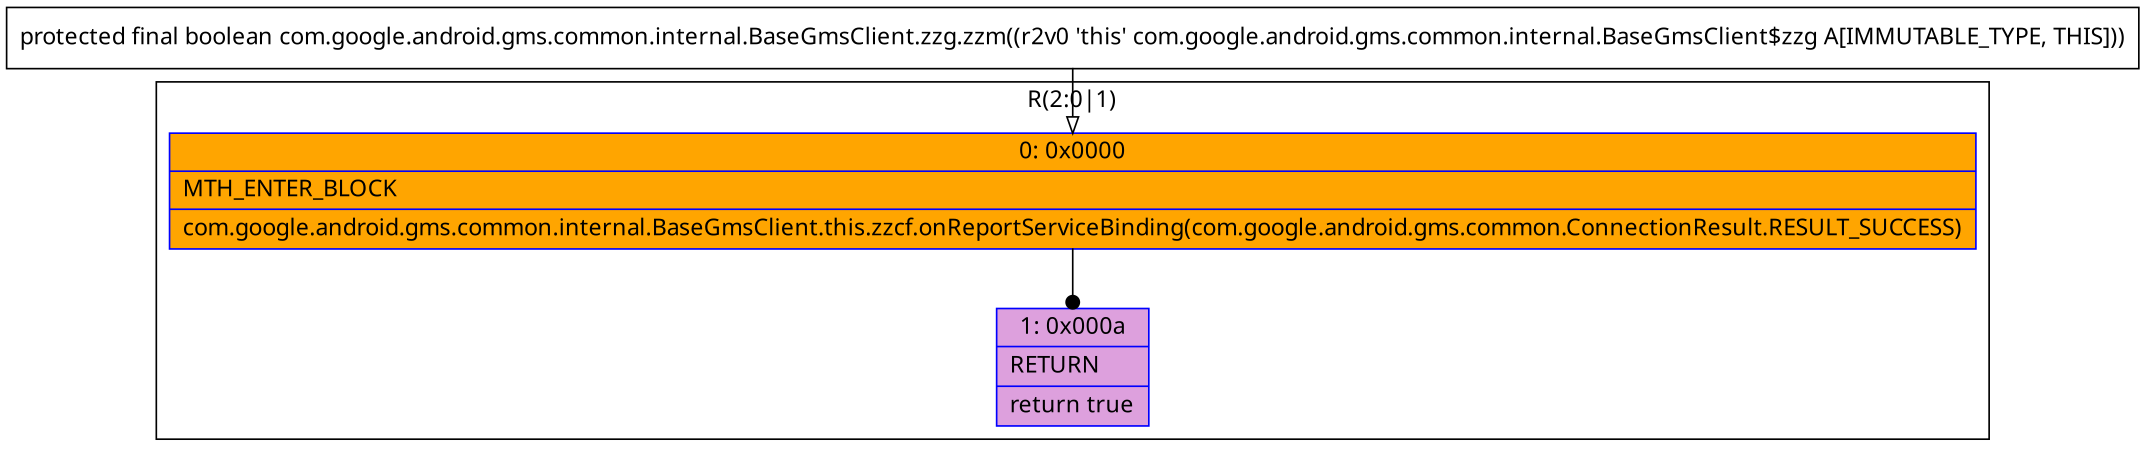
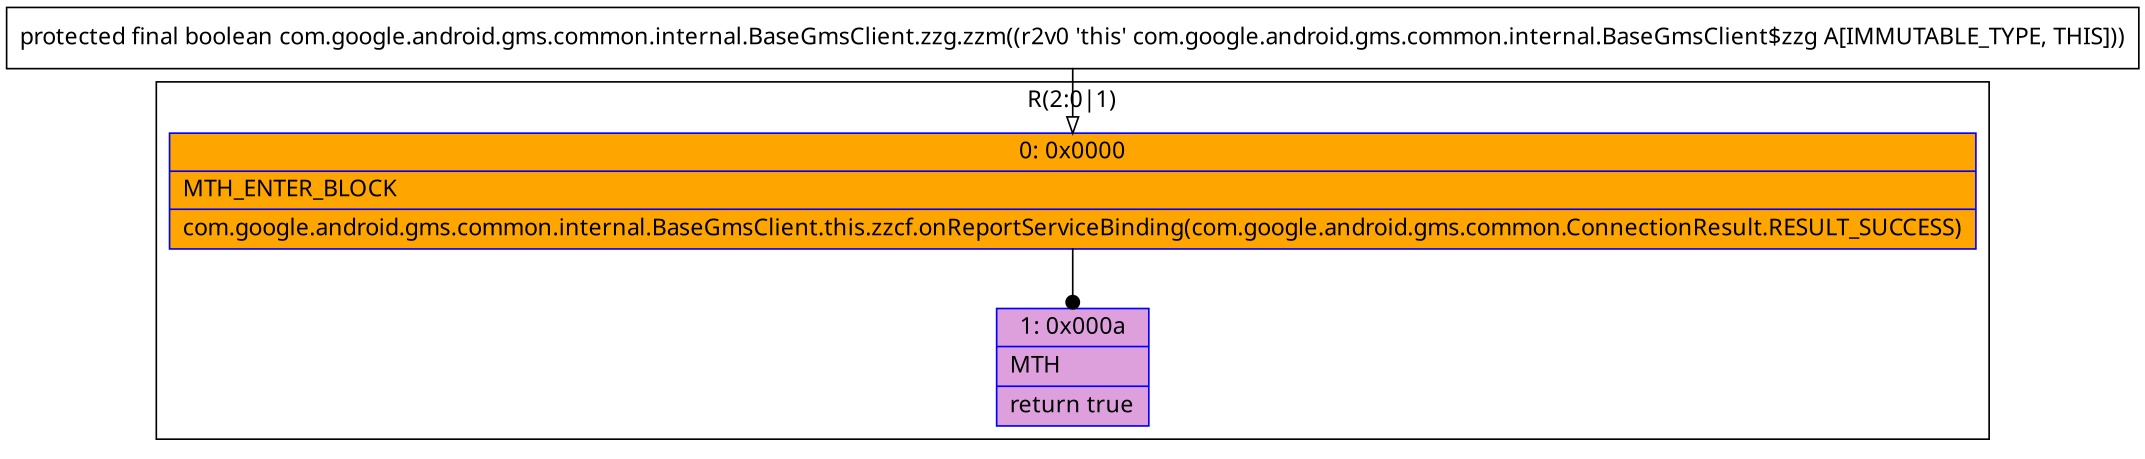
(1055, 366) -> (1036, 366)
